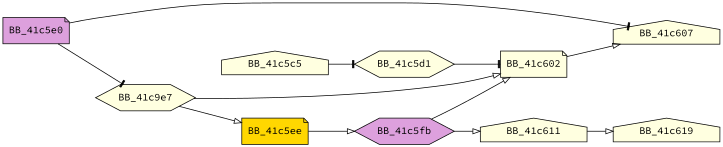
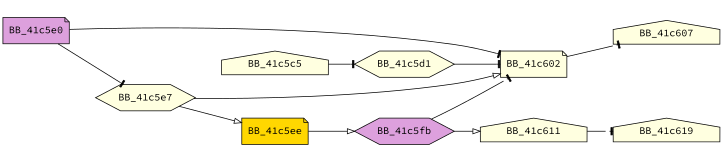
(348, 3) -> (284, 30)
(590, 51) -> (590, 51)
(145, 98) -> (145, 98)
(468, 101) -> (468, 101)
(596, 131) -> (596, 131)
